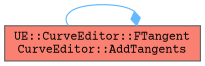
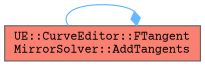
(103, 43) -> (103, 43)
